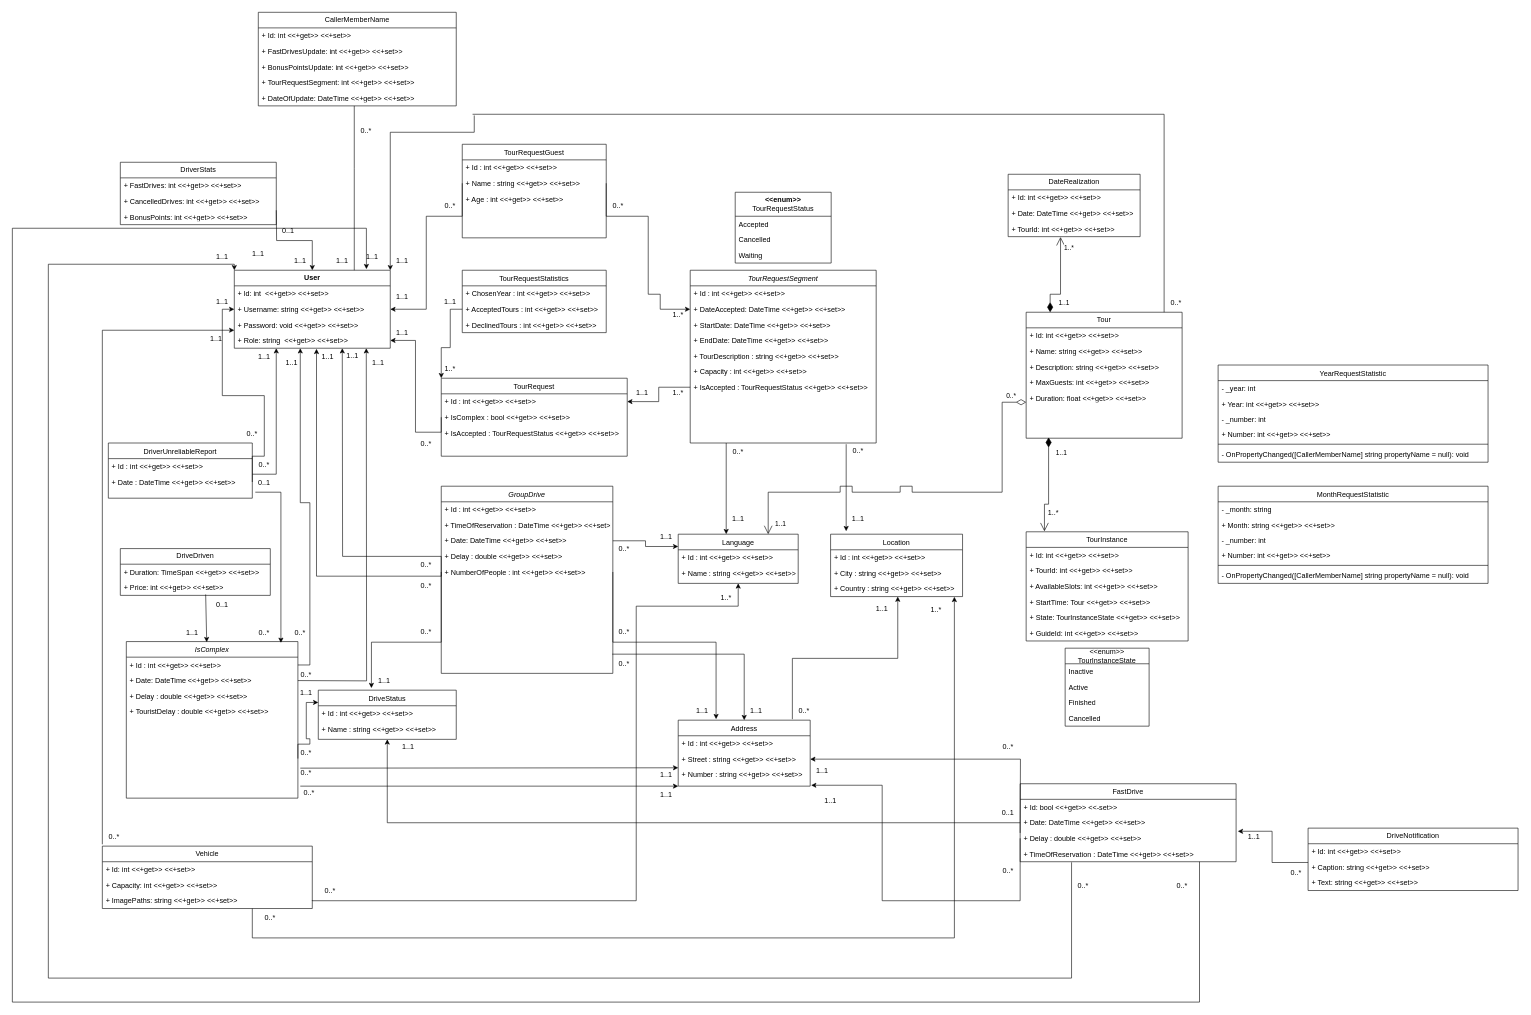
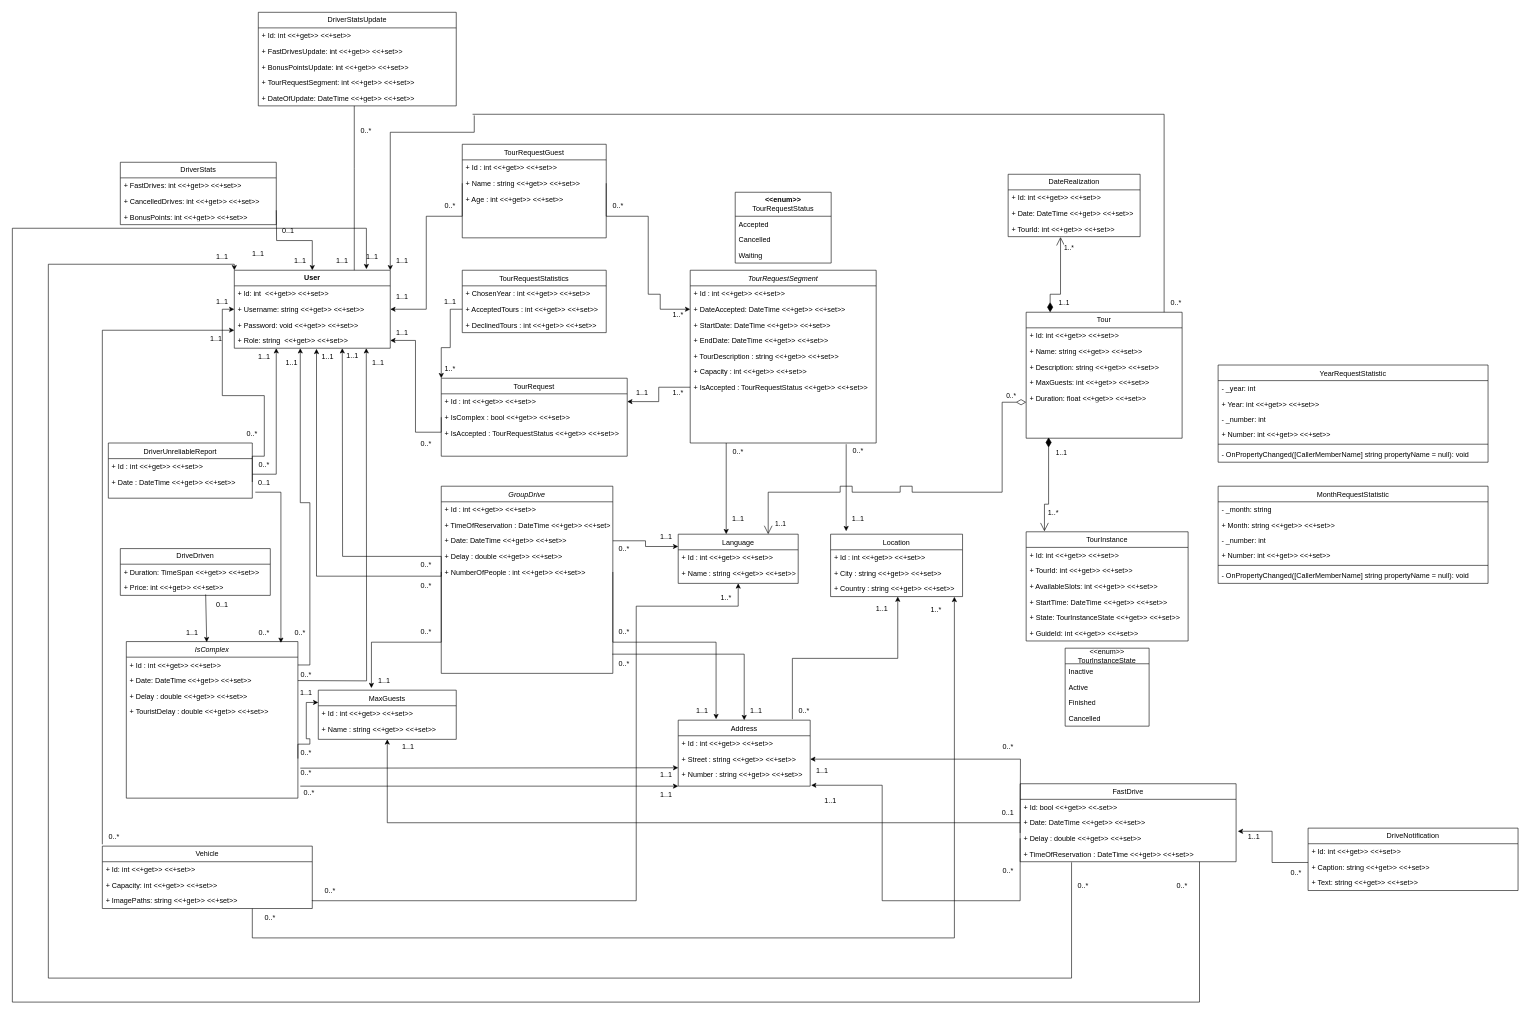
(357, 20) -> (357, 20)
(1095, 603) -> (1102, 603)
(387, 698) -> (387, 698)
